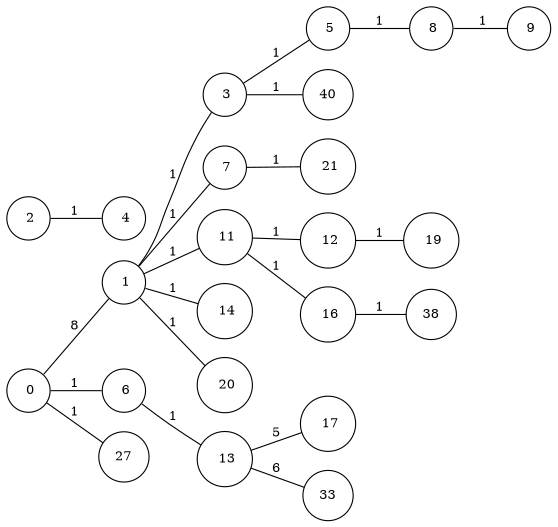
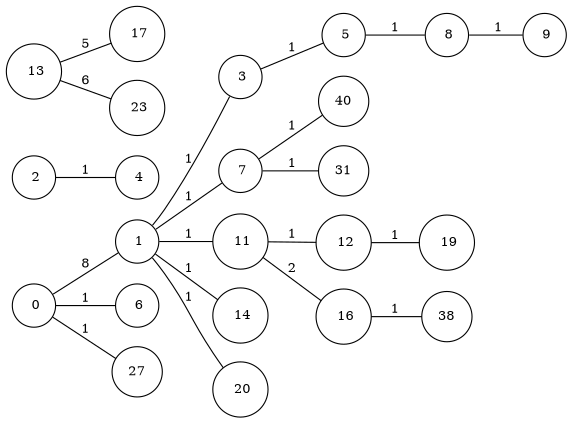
(275, 95) -> (291, 137)
(328, 167) -> (344, 171)
(276, 266) -> (292, 269)
(171, 425) -> none
(328, 496) -> (137, 108)
